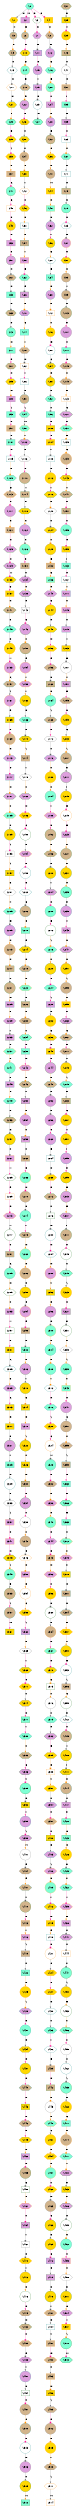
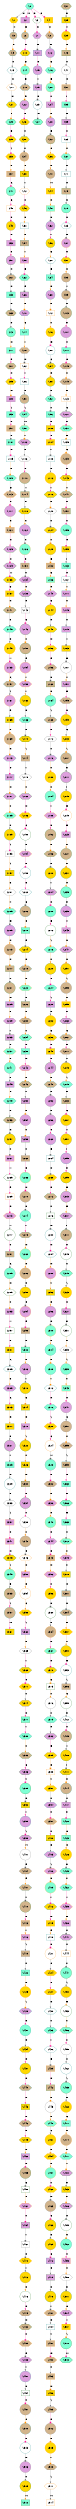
(10, 727) -> (10, 727)
